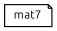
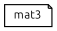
(28, 16) -> (28, 16)
